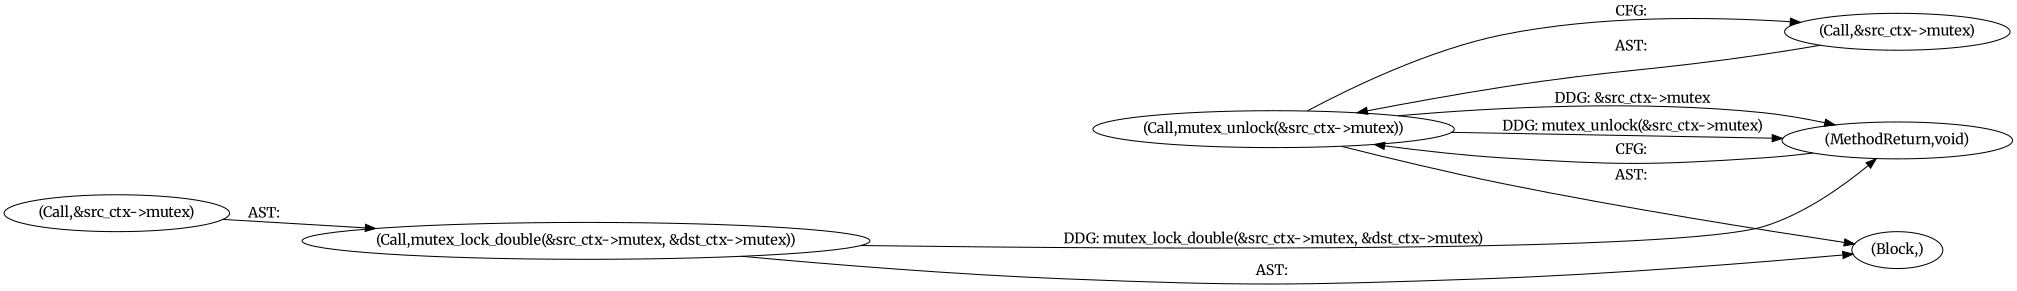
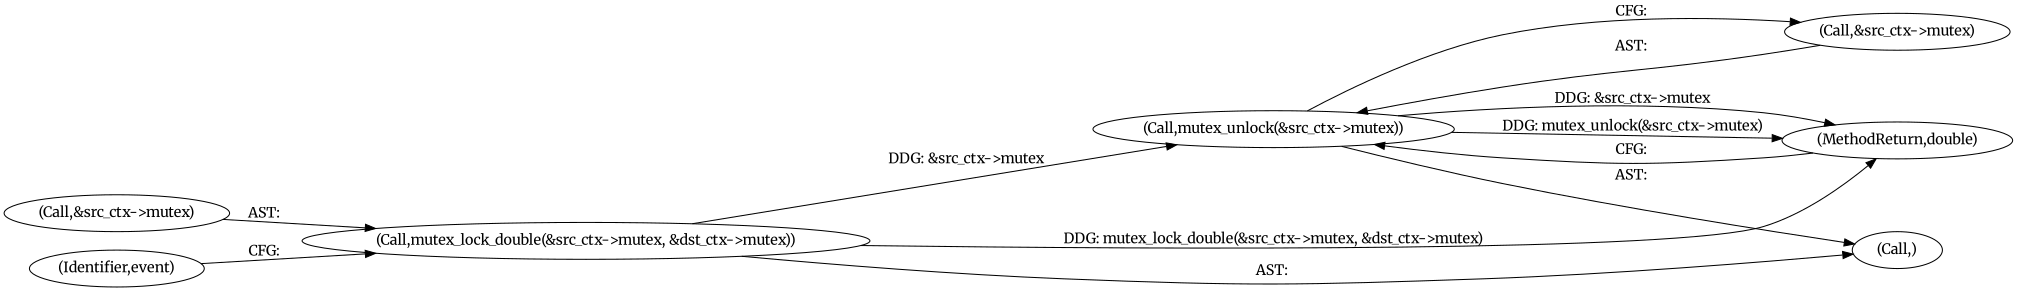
(1897, 140) -> (1897, 140)
none -> (929, 185)
(1897, 250) -> (1897, 250)
none -> (117, 269)
